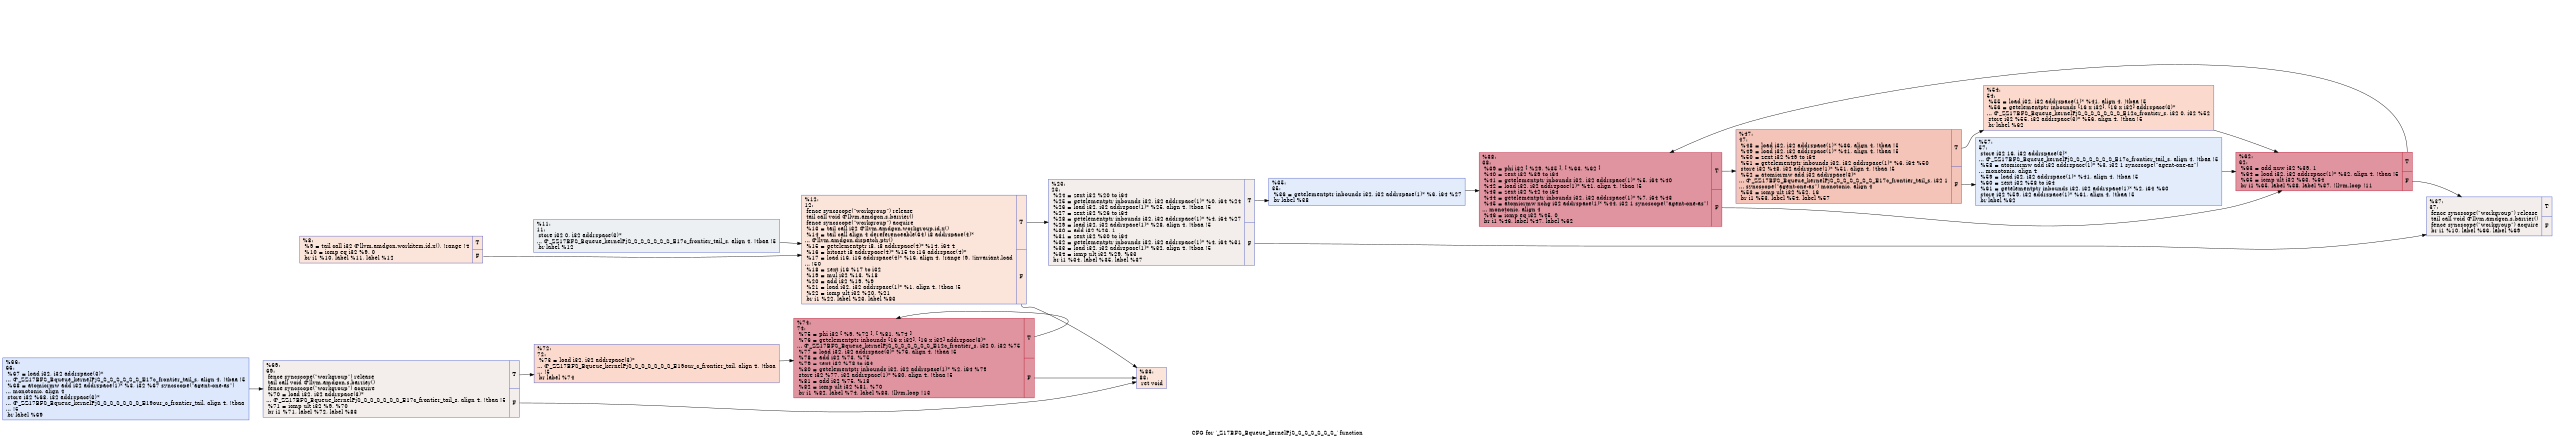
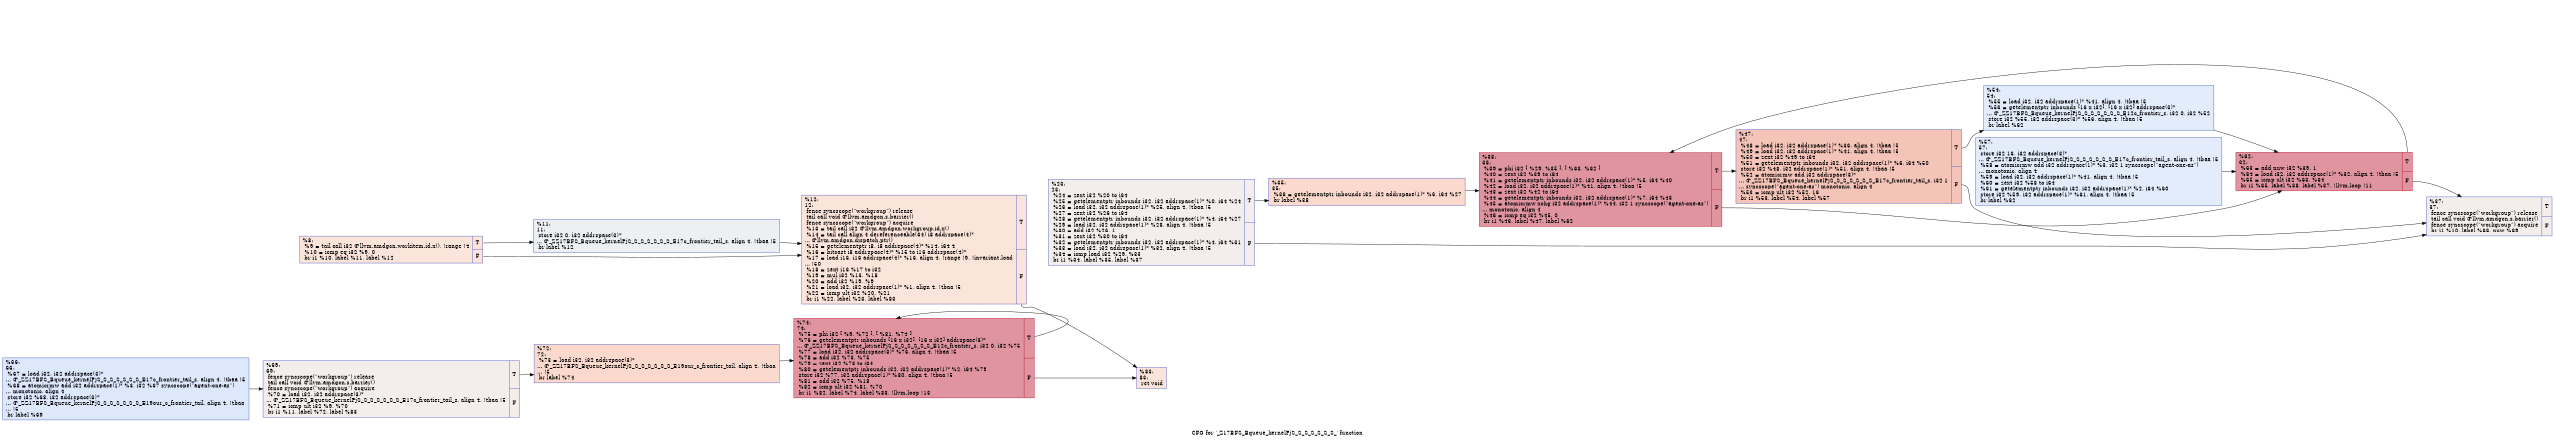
(2099, 108) -> (2099, 108)
(1967, 185) -> (2182, 237)
(1367, 192) -> (1367, 192)
(1035, 222) -> none
(2475, 231) -> (2474, 231)
none -> (506, 243)
(1094, 254) -> (1096, 254)
(312, 412) -> (312, 412)
(827, 412) -> none
